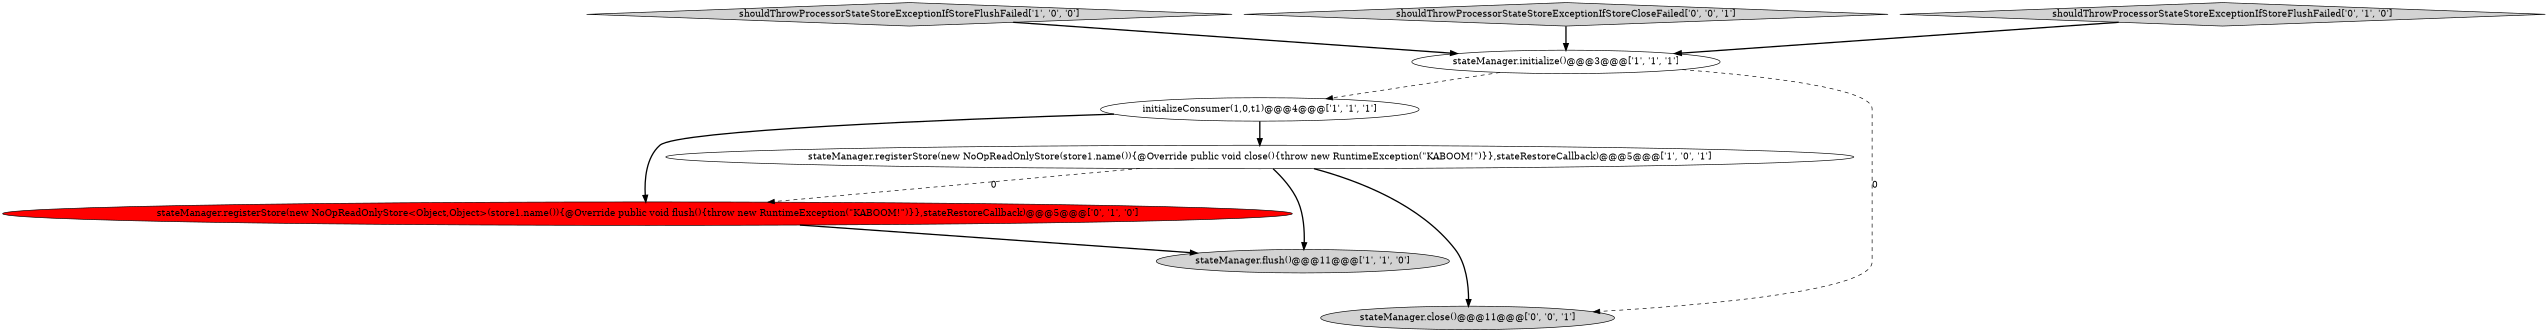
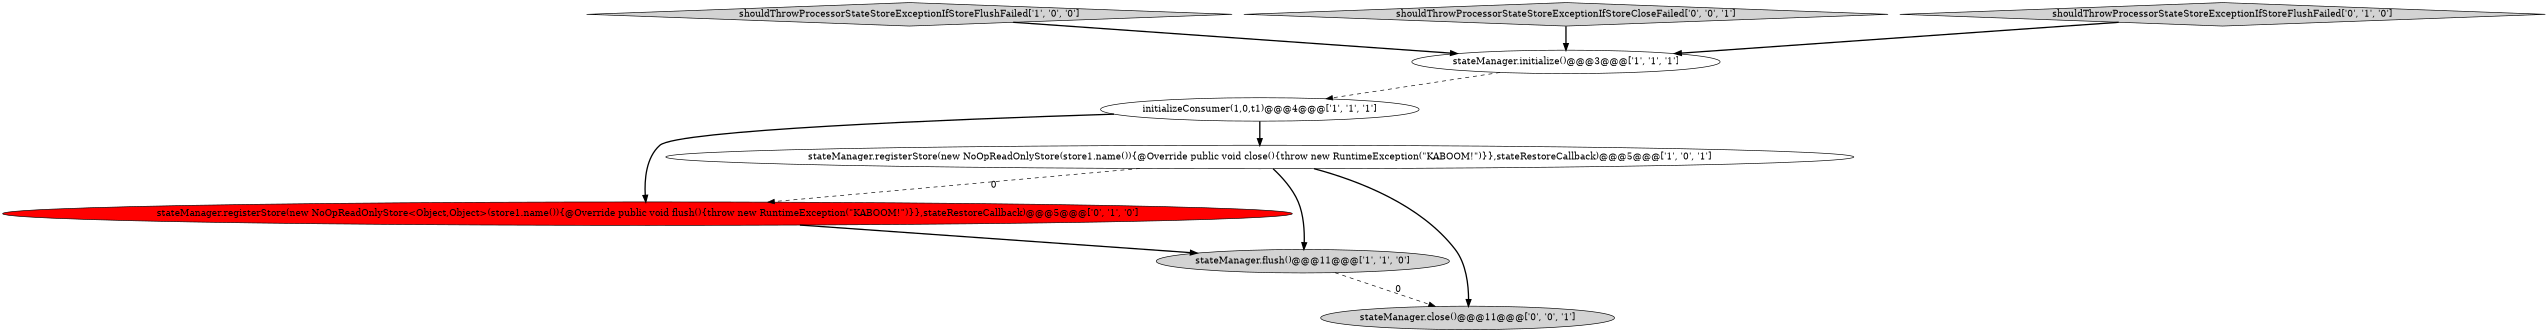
(1872, 227) -> (1382, 288)
